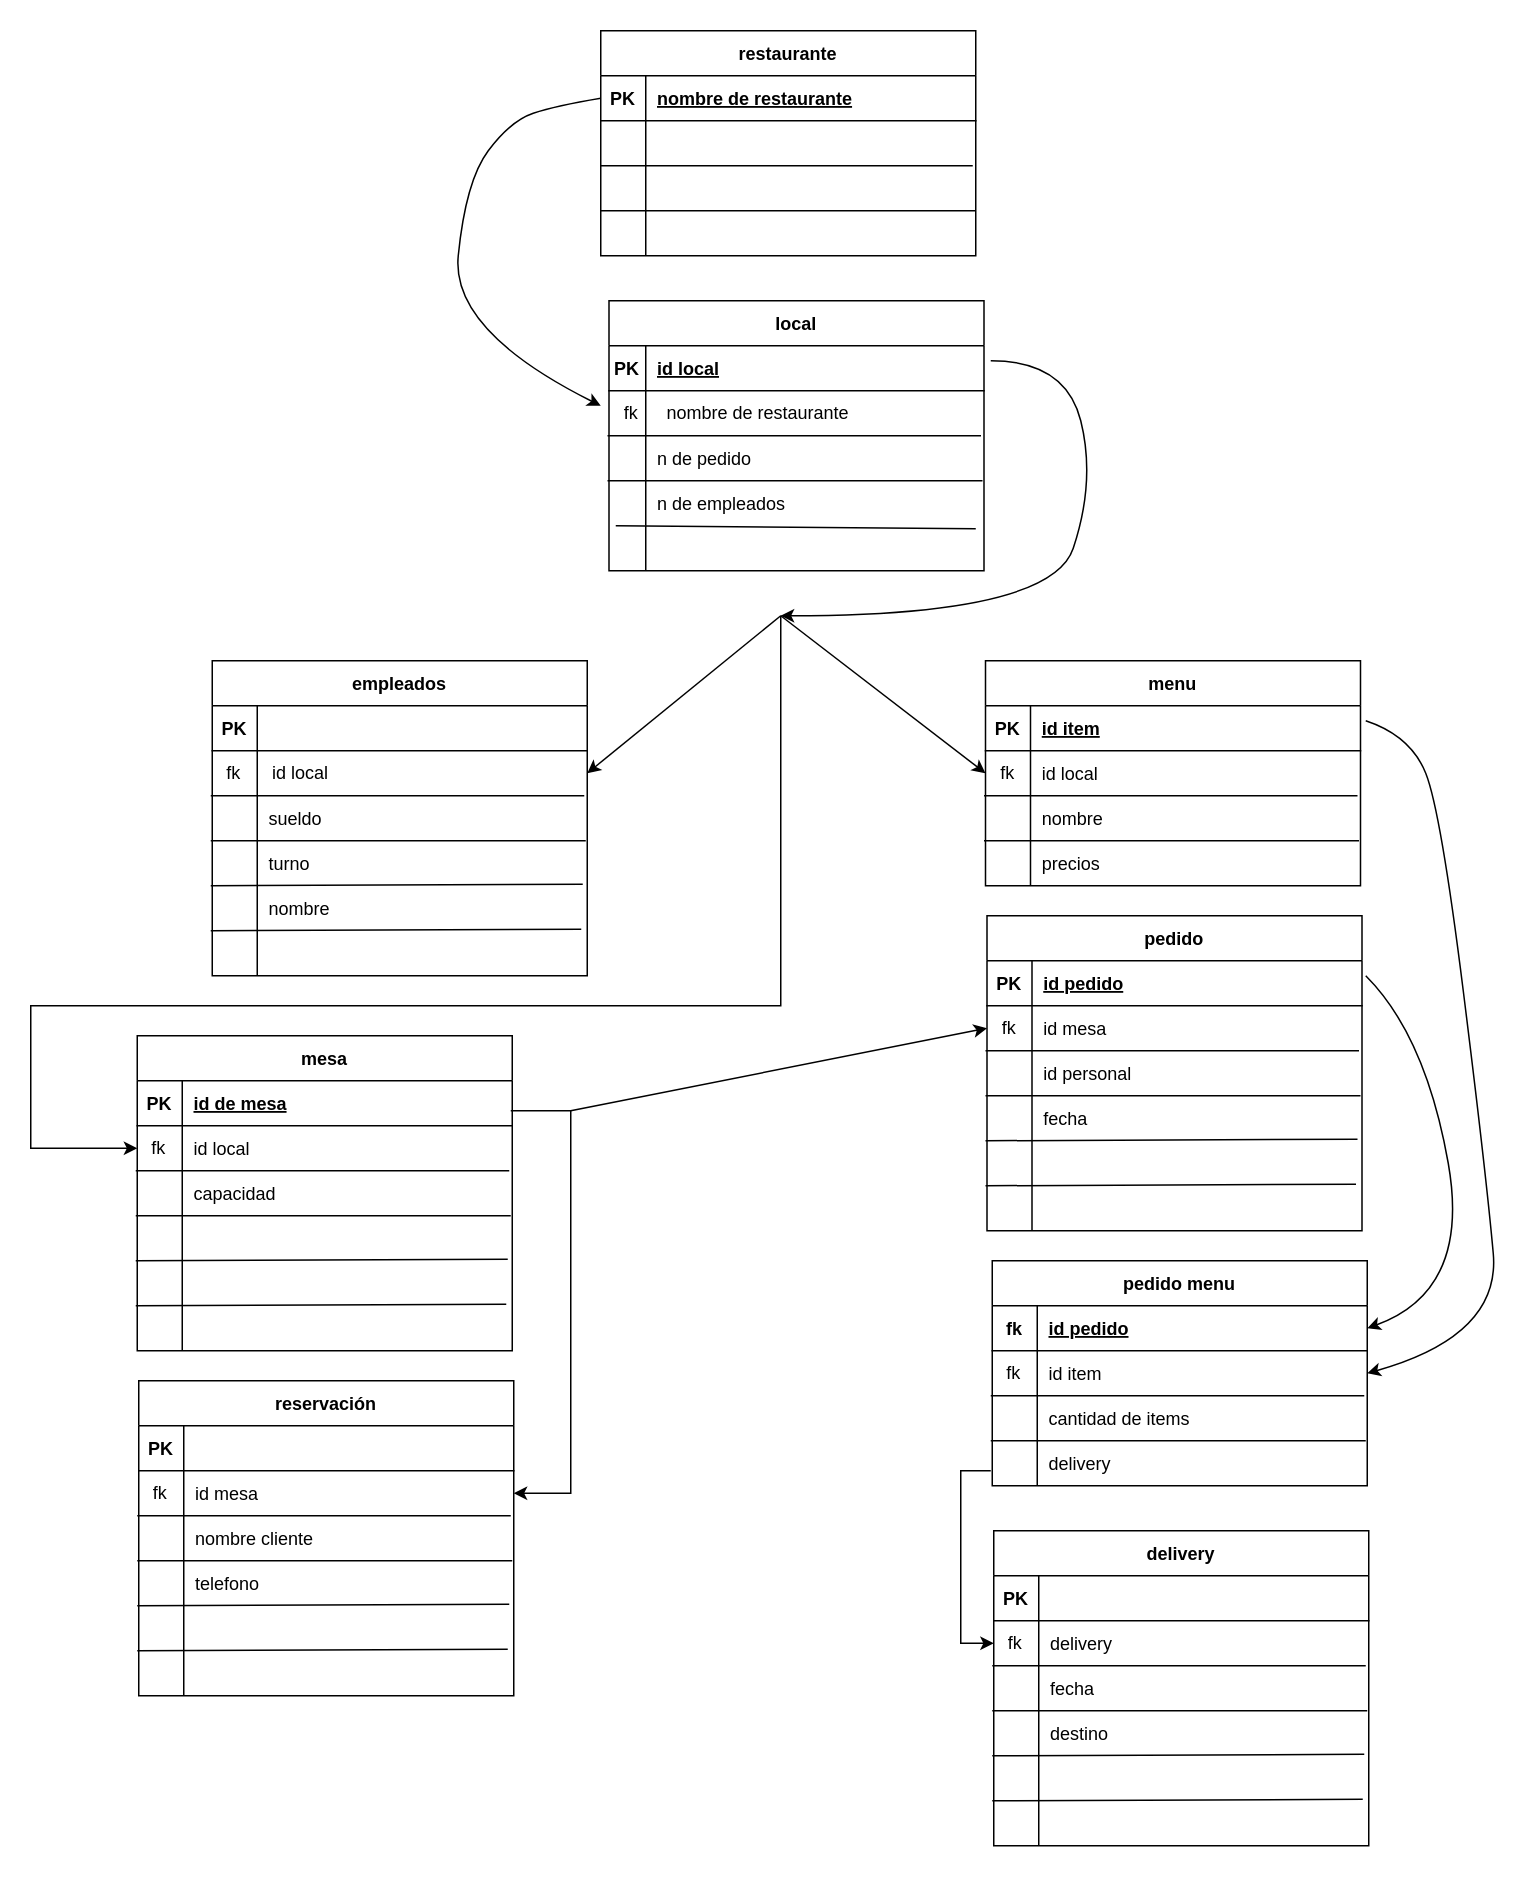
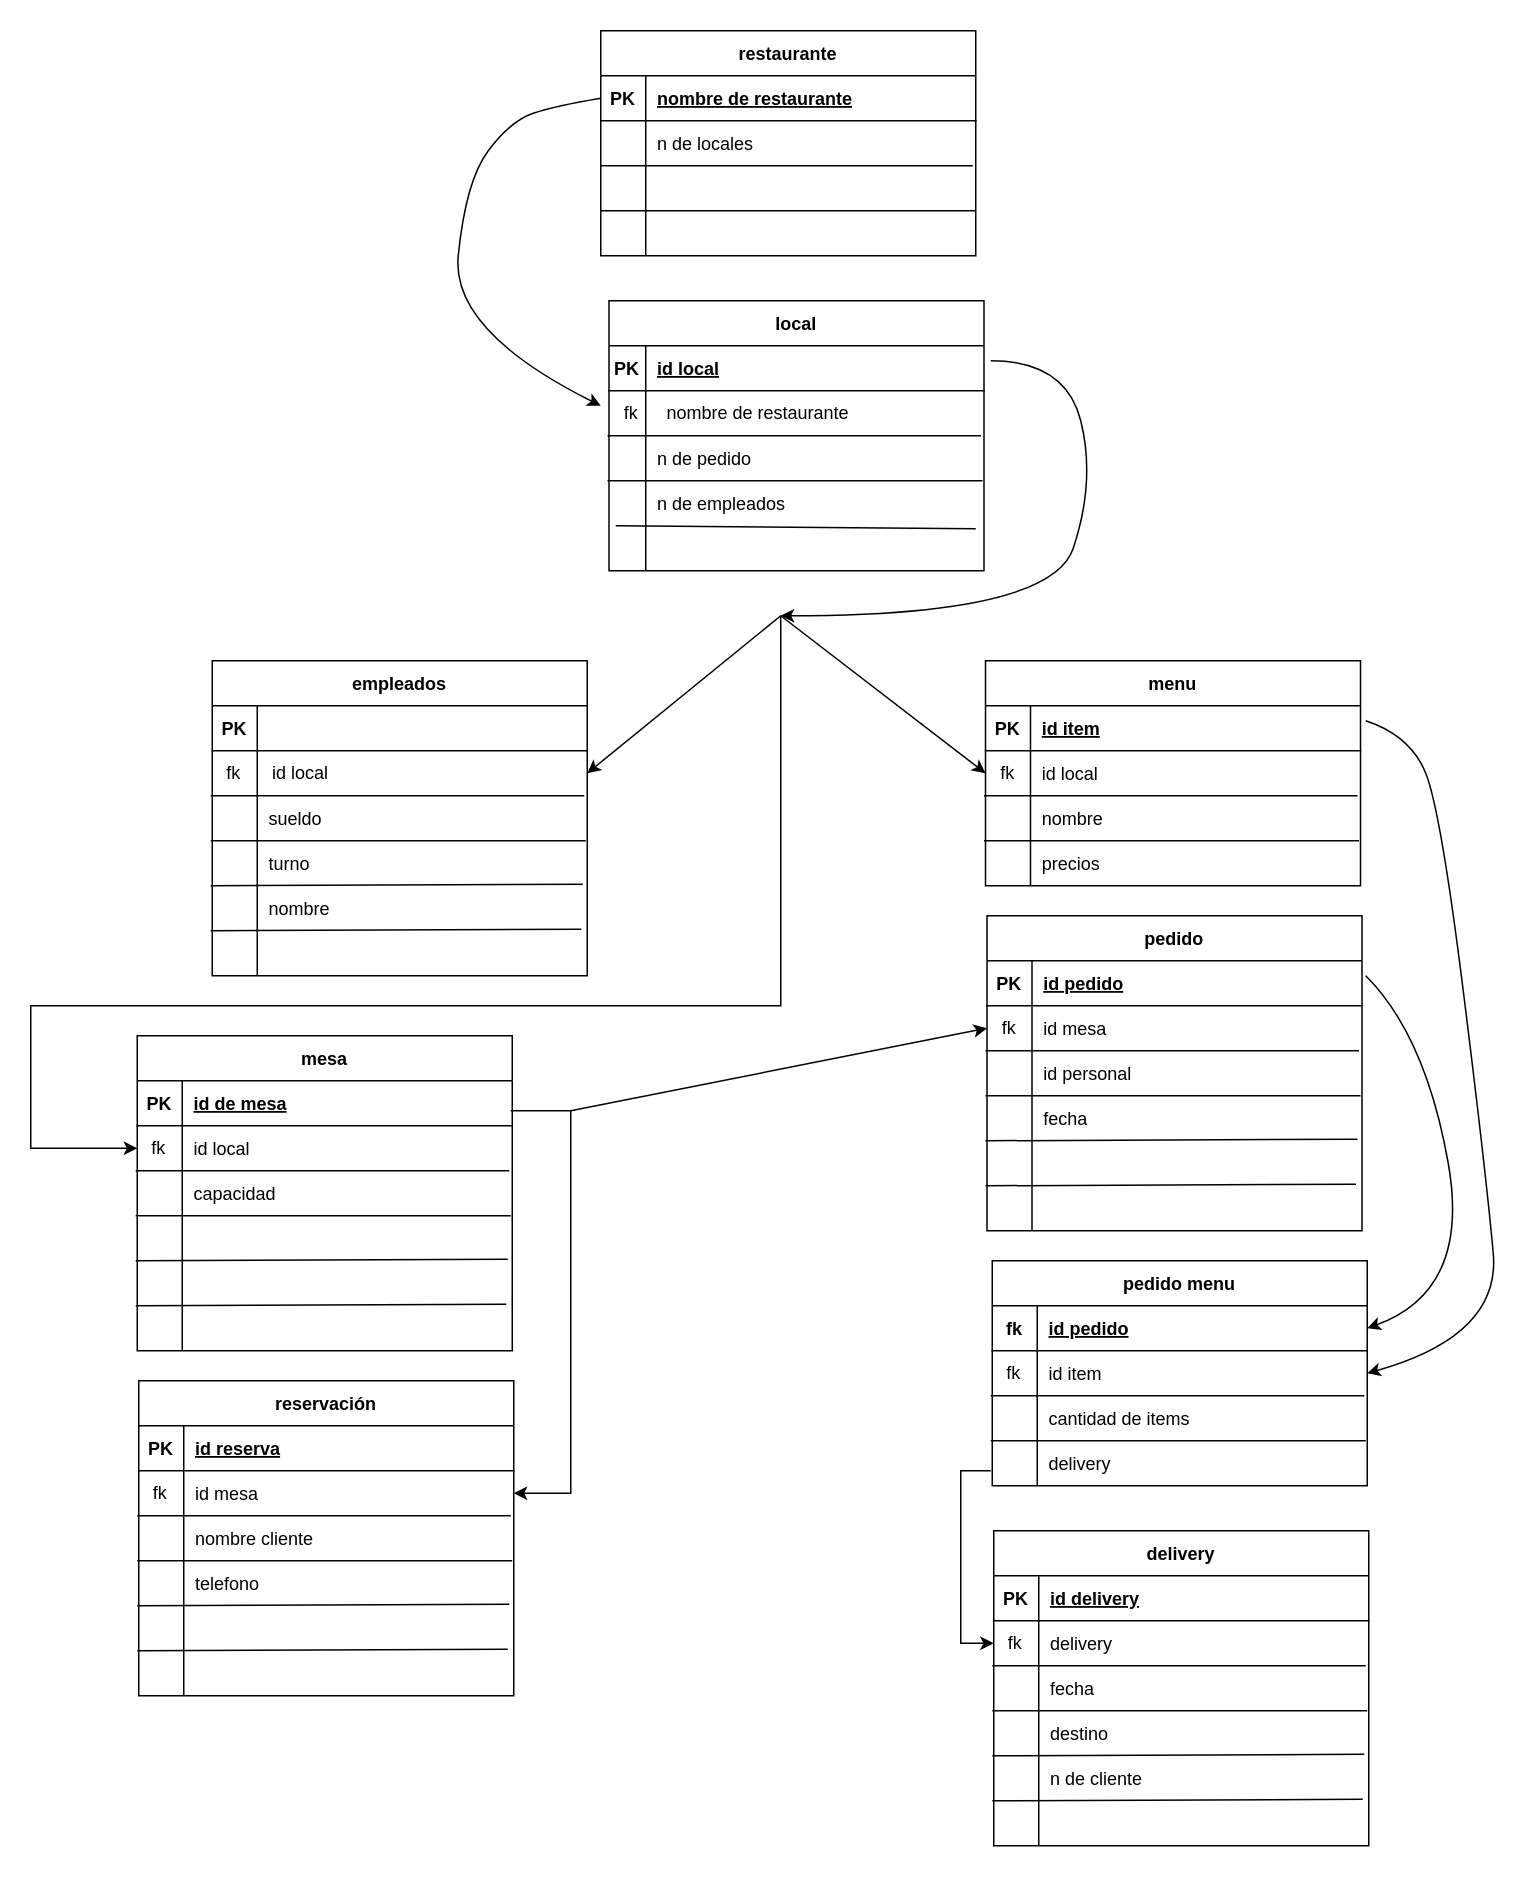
none -> (811, 143)
none -> (349, 1448)
none -> (1204, 1598)
none -> (1204, 1778)
